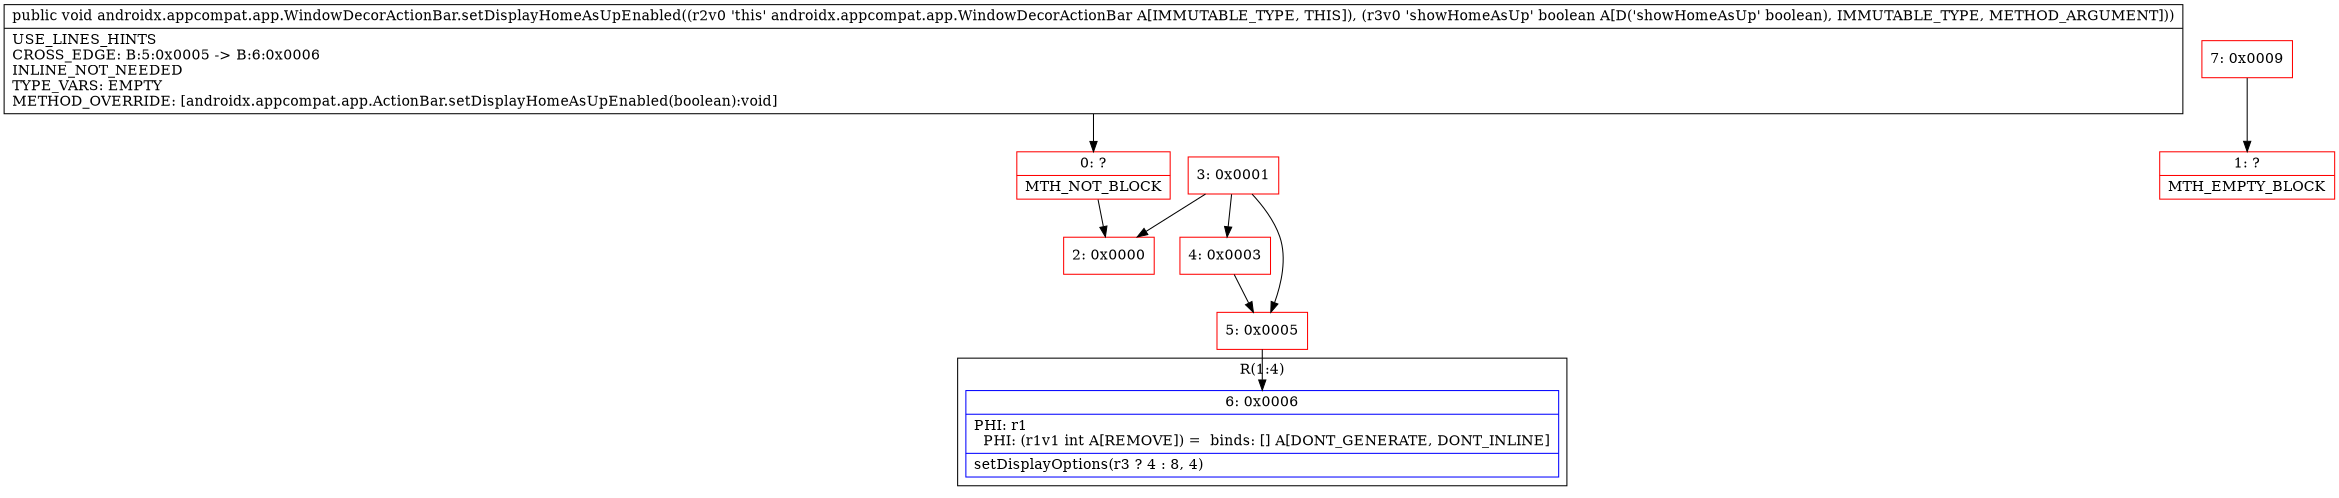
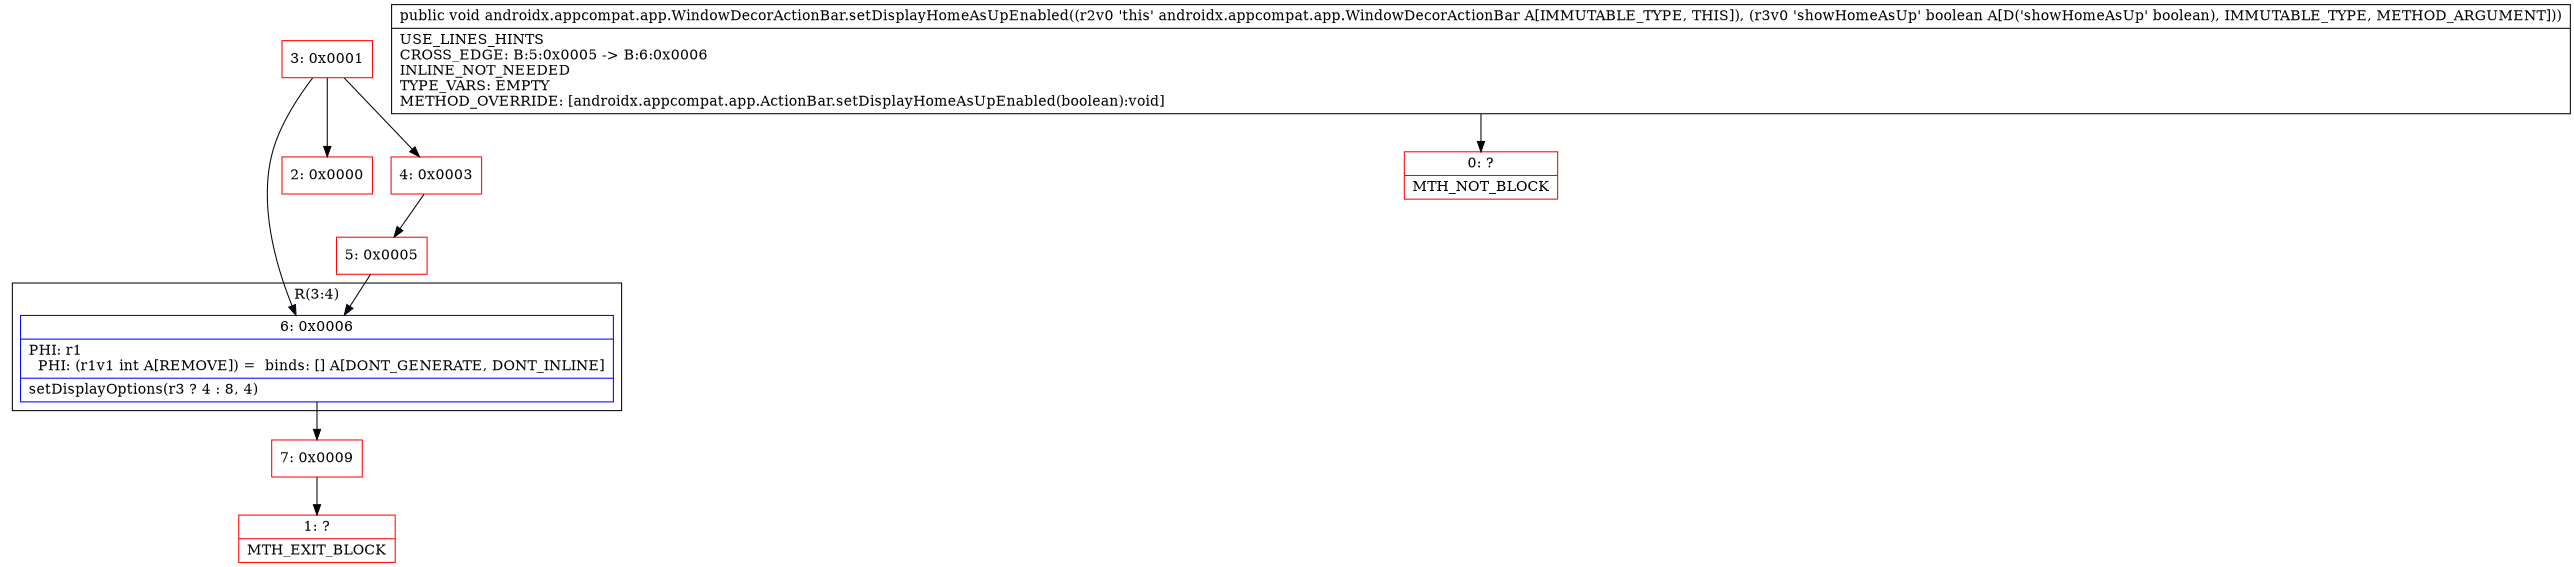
(2247, 187) -> (317, 550)
(1101, 213) -> none
(1282, 244) -> (268, 188)
(1262, 370) -> (317, 295)
none -> (317, 417)
